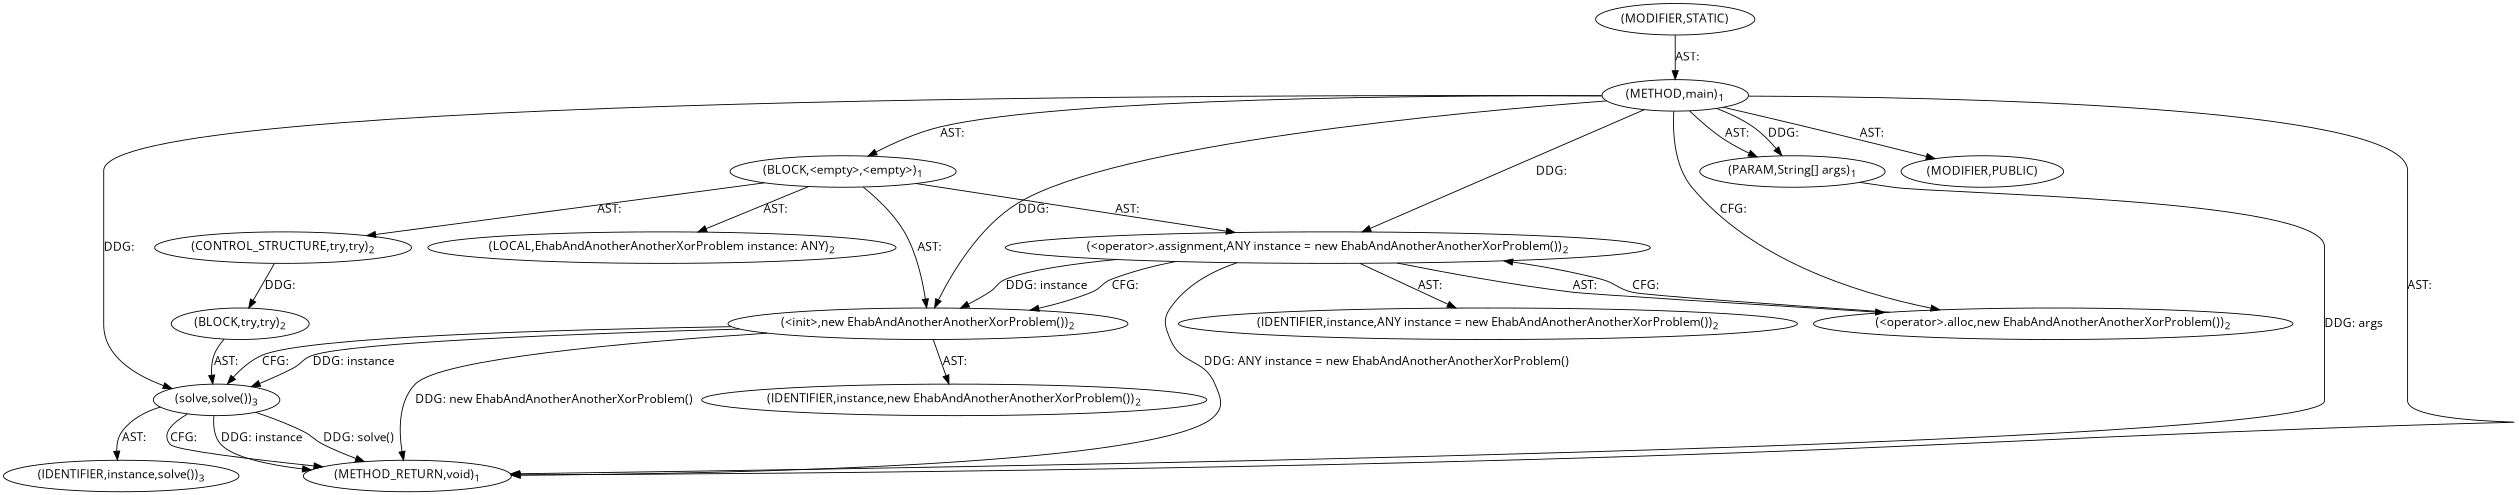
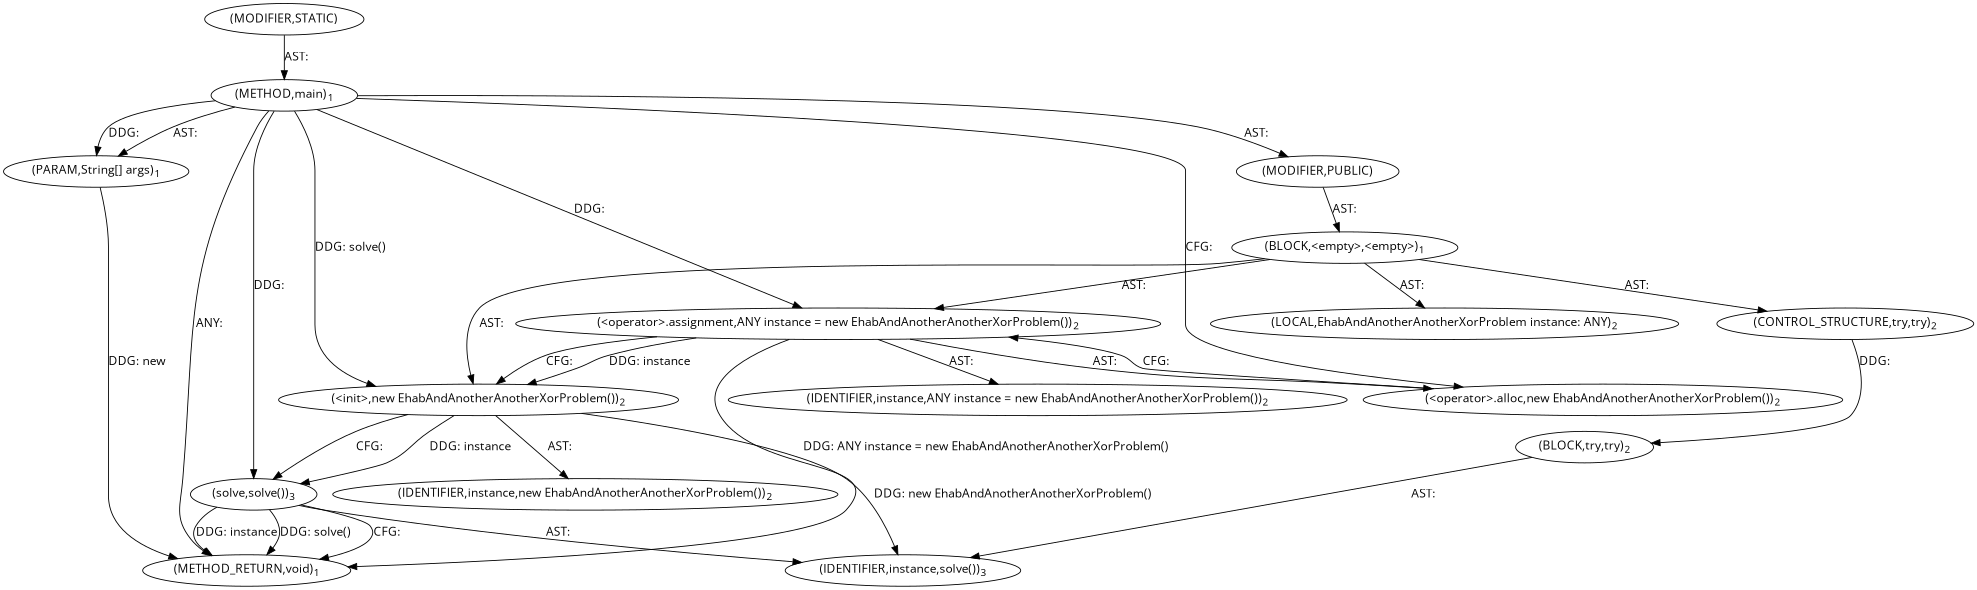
(1217, 102) -> (1330, 205)
(1036, 210) -> (351, 248)
(2422, 286) -> (211, 324)
(2354, 324) -> (137, 362)
(554, 352) -> (731, 440)
(214, 356) -> (1256, 507)
